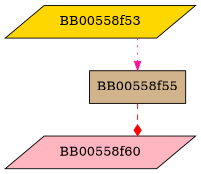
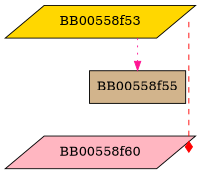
(138, 114) -> (189, 82)
